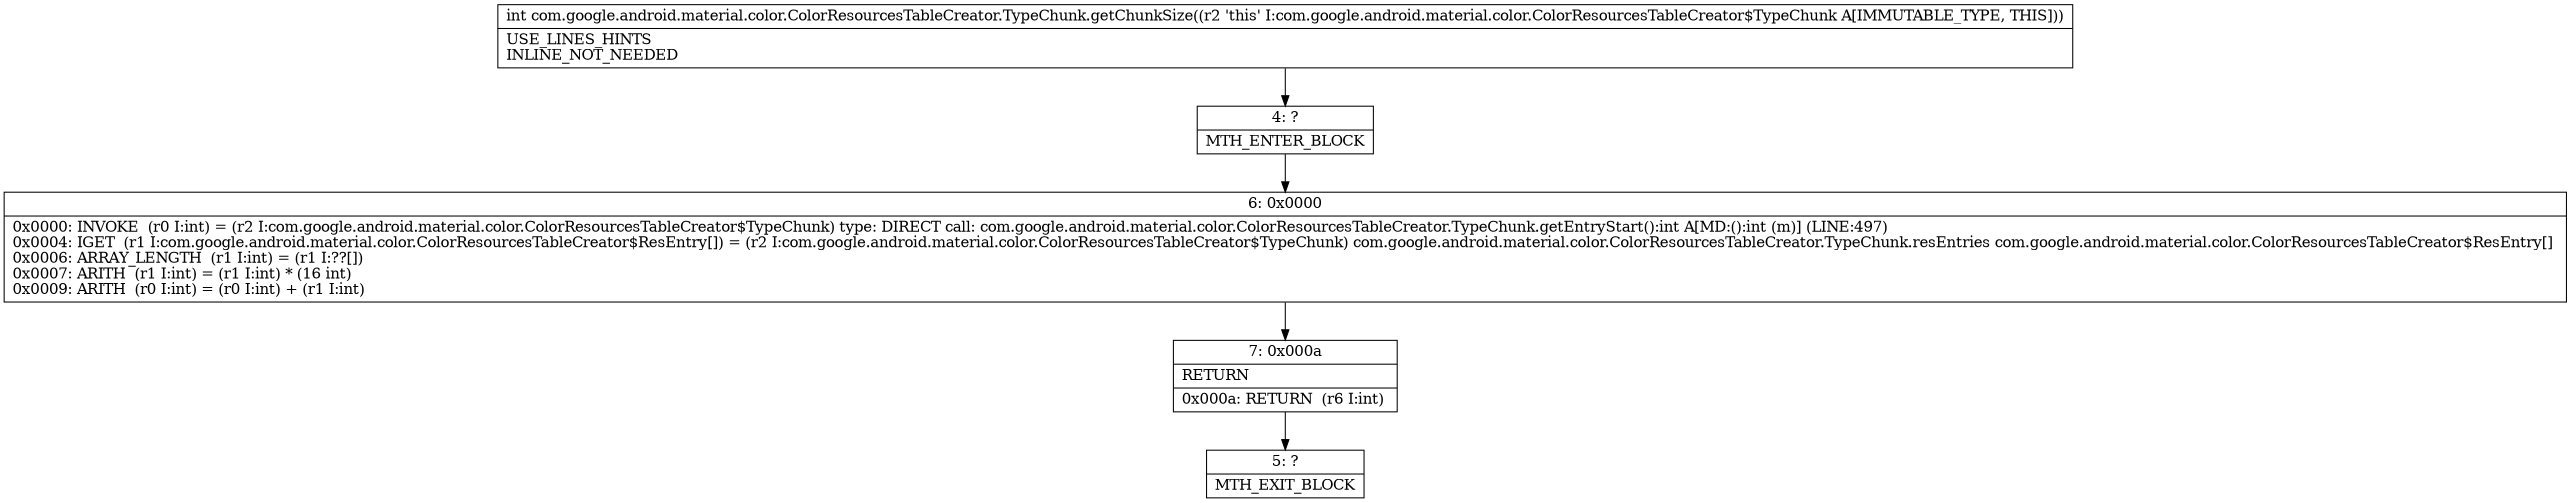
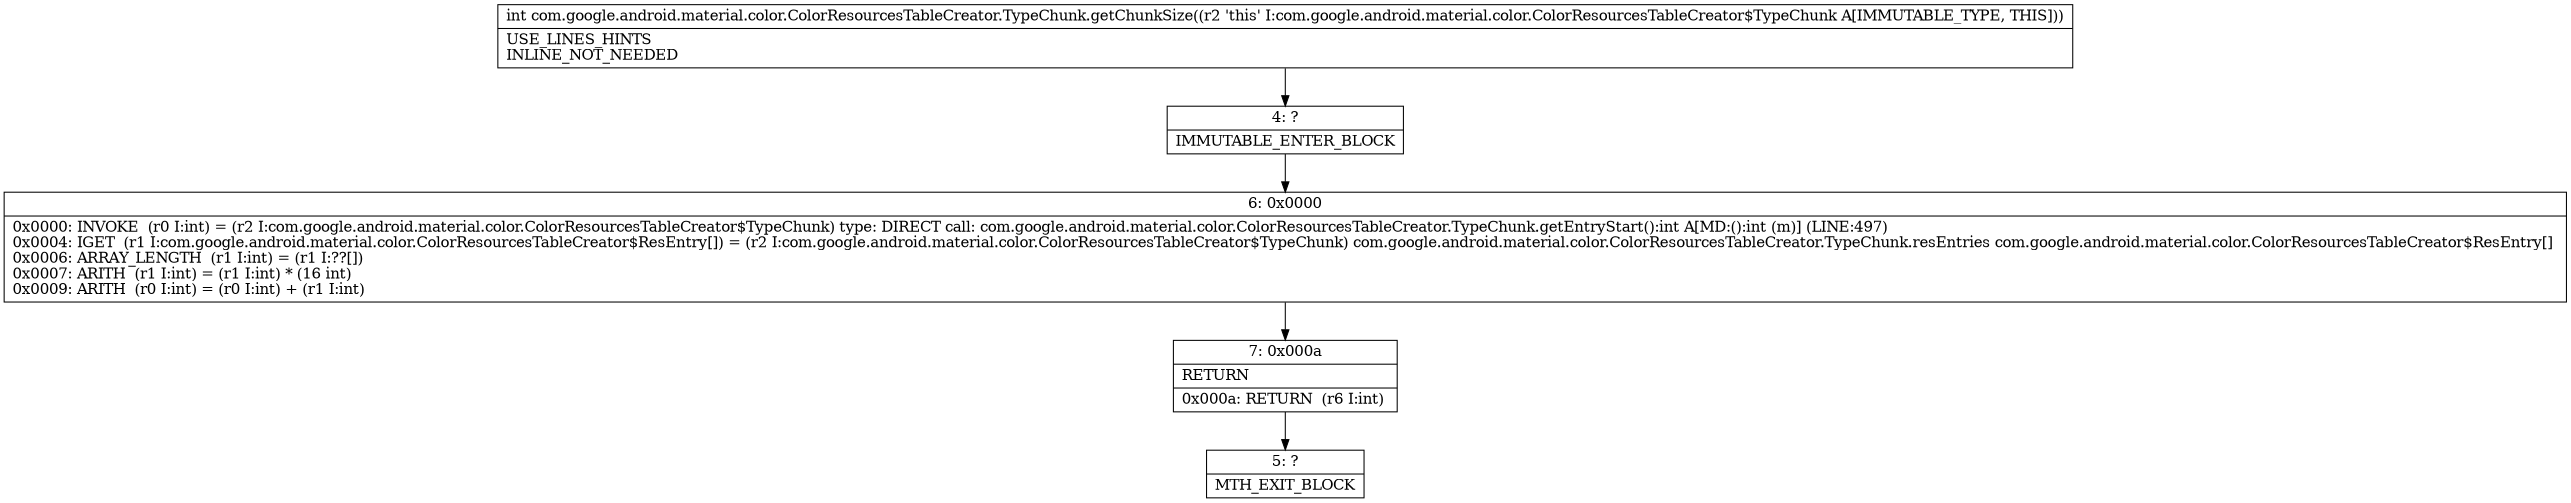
(1285, 141) -> (1285, 141)
